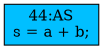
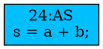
(52, 25) -> (52, 25)
